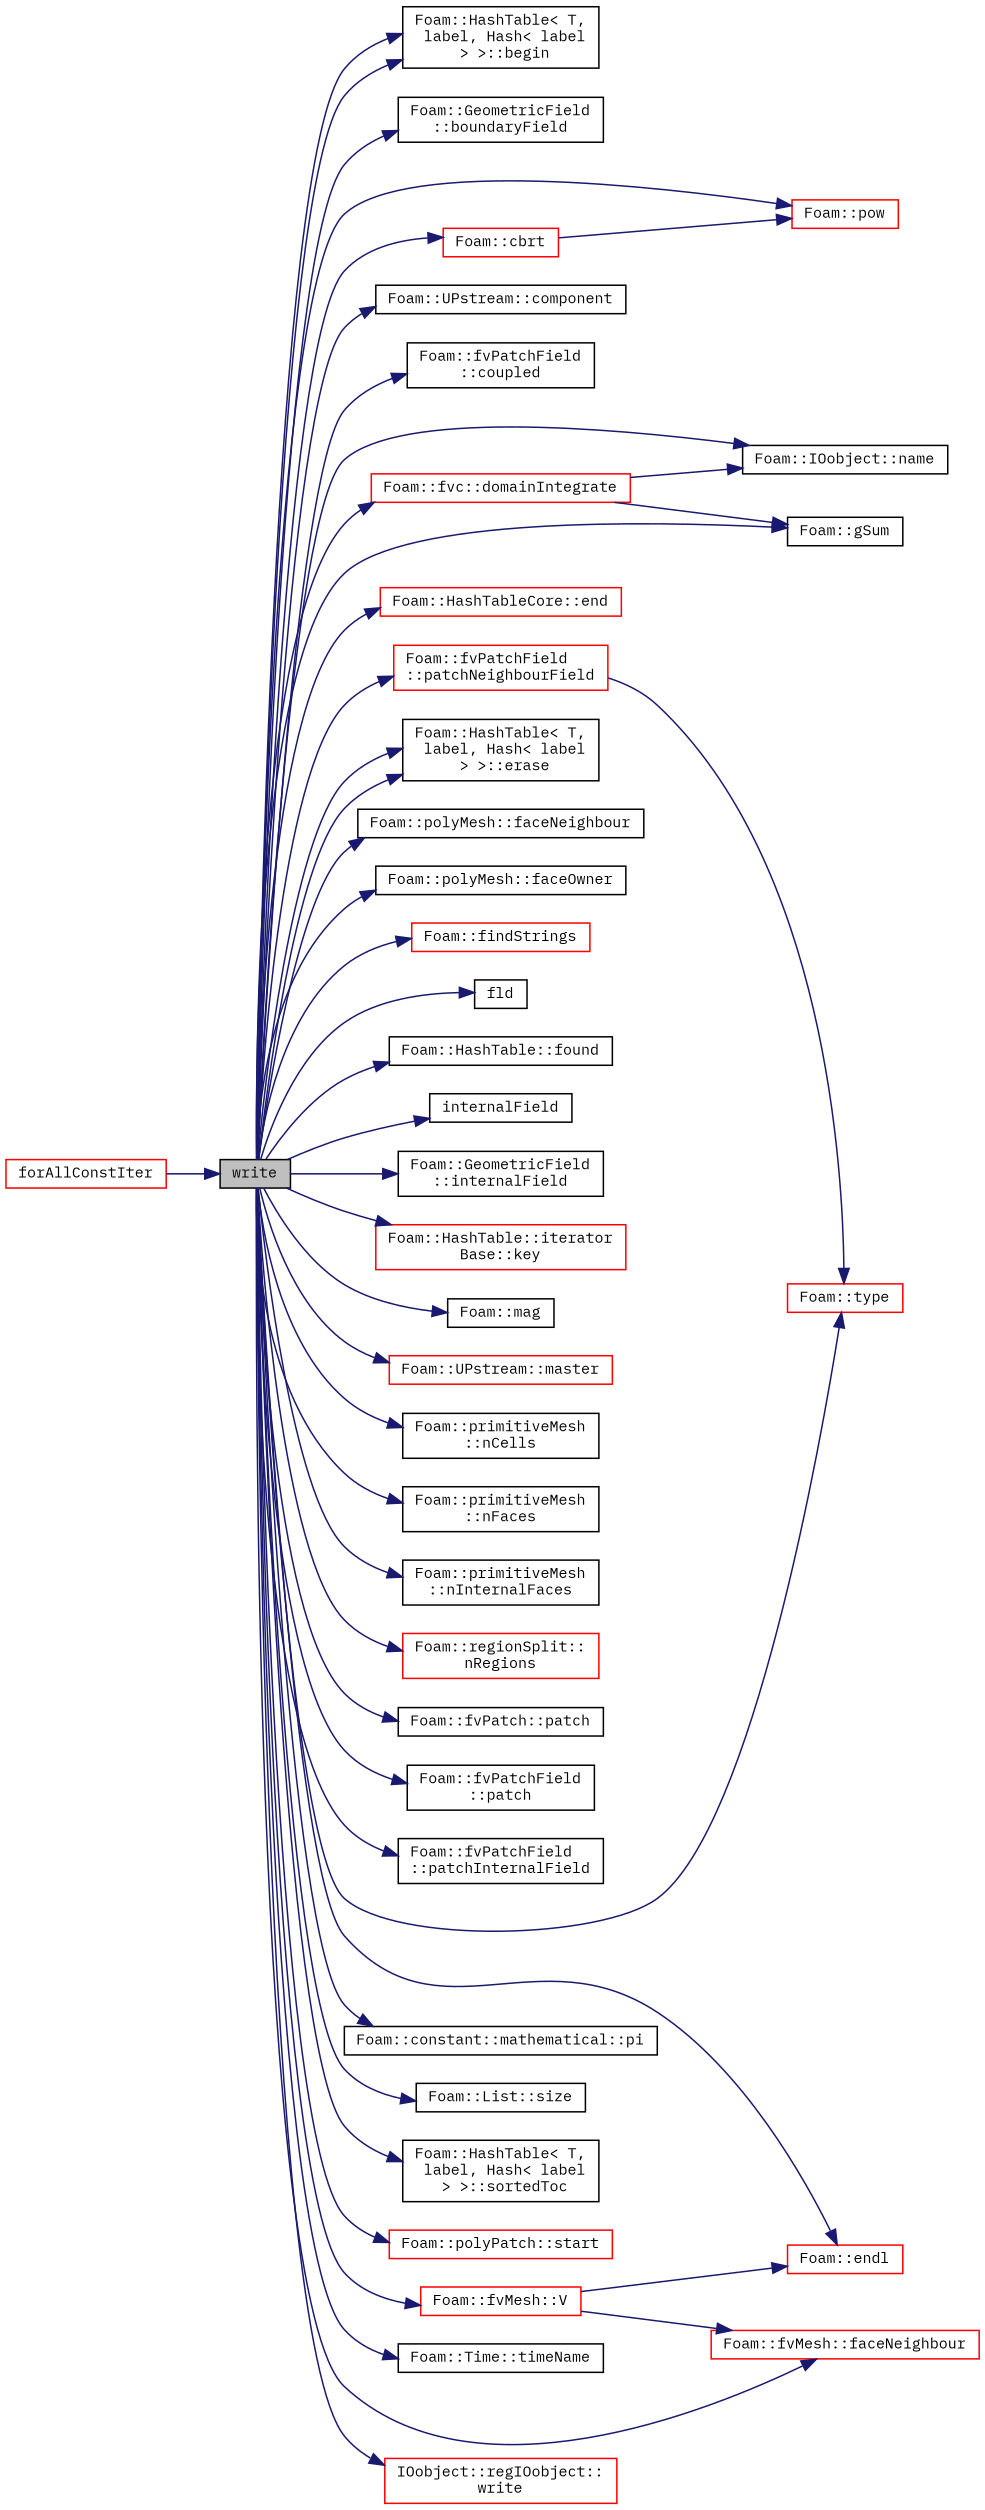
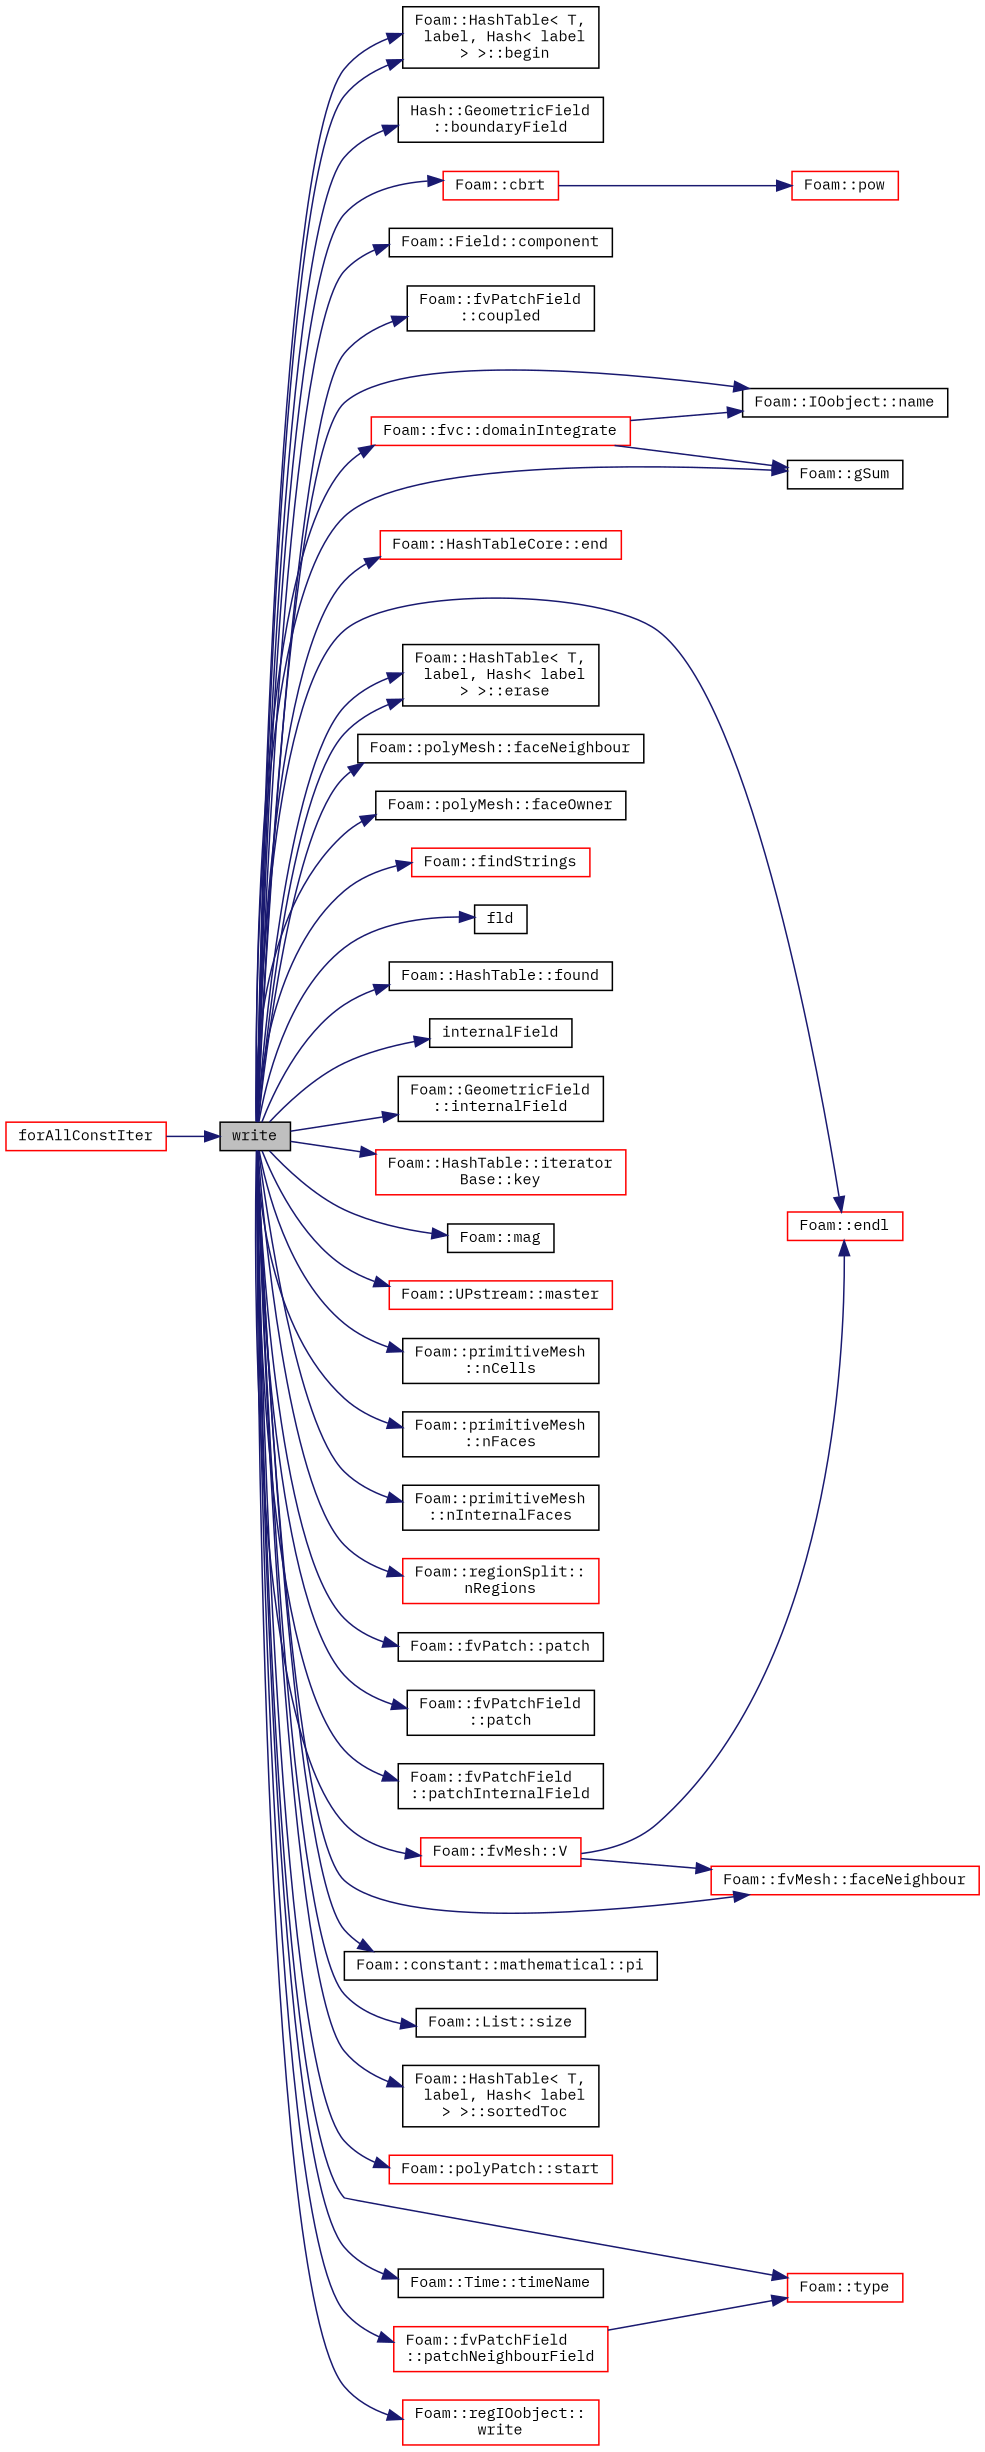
(501, 120) -> (501, 120)
(339, 226) -> none
(501, 299) -> (501, 243)
(501, 2481) -> (501, 2423)
